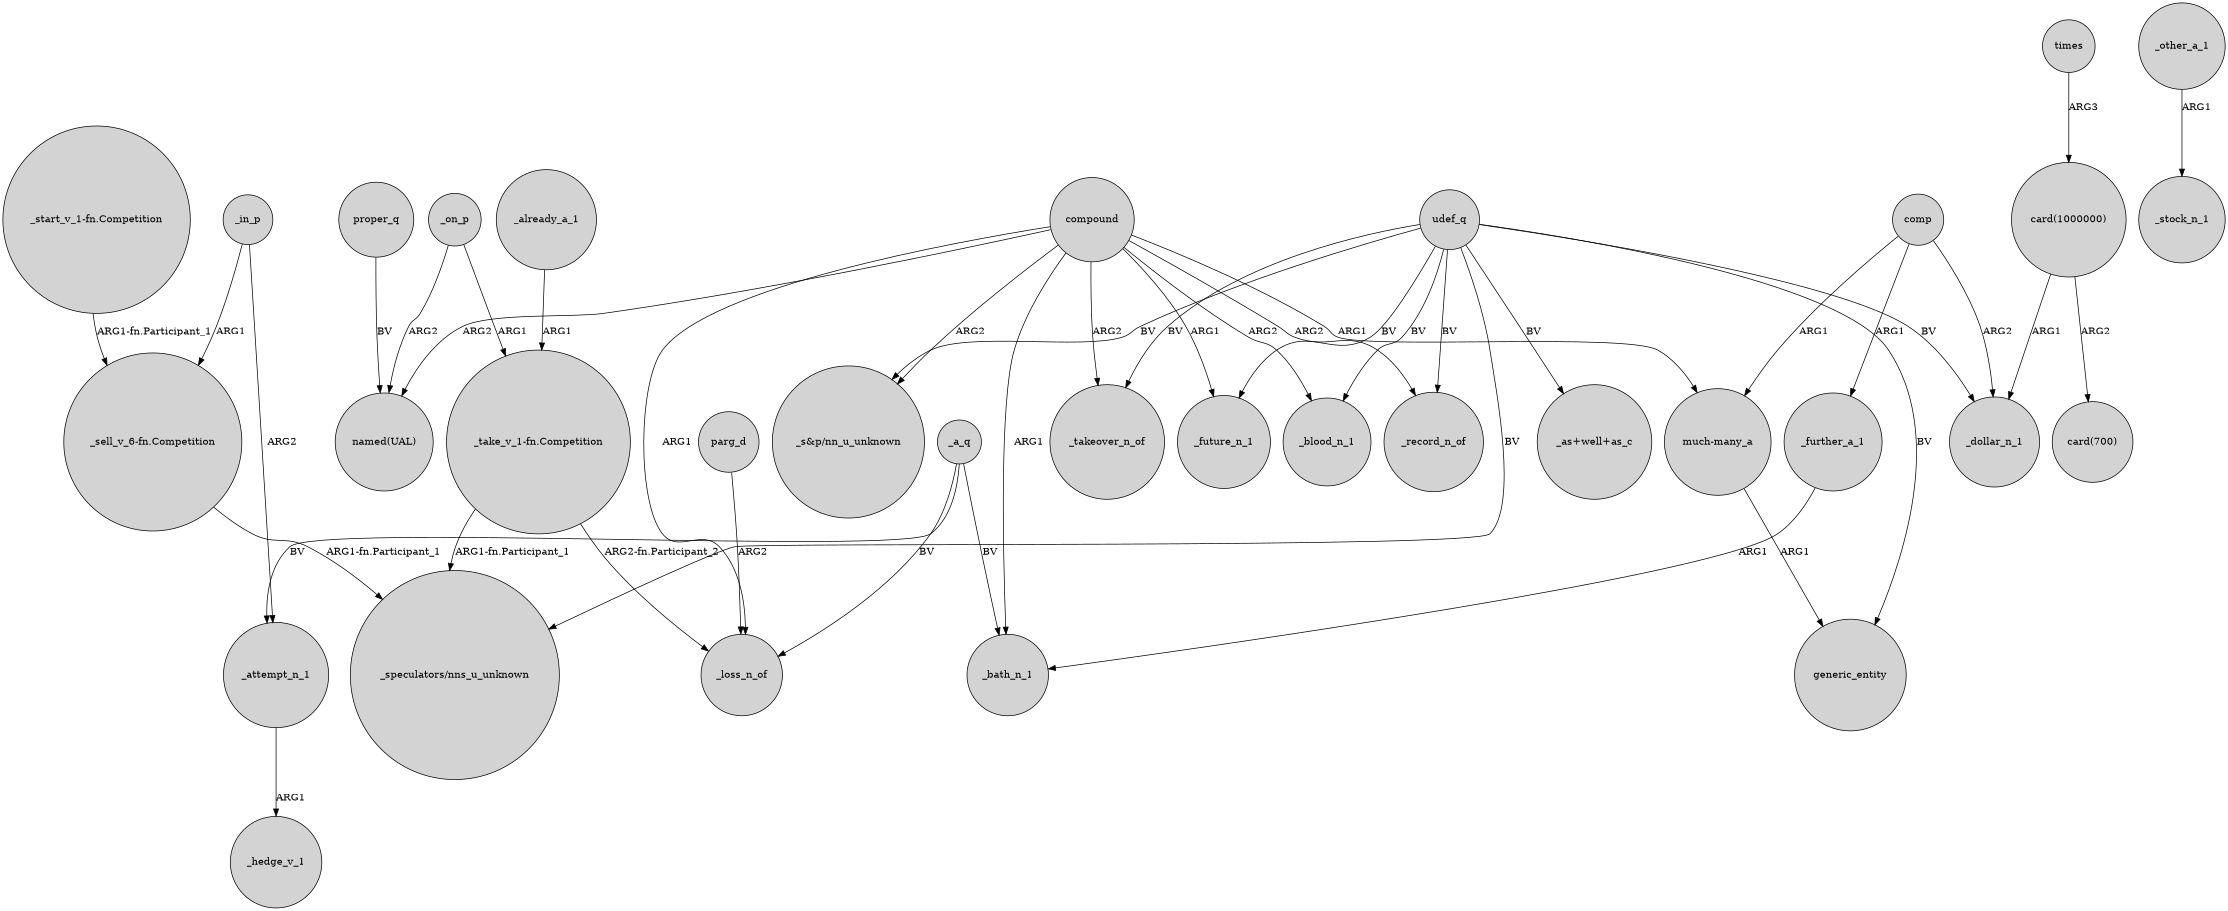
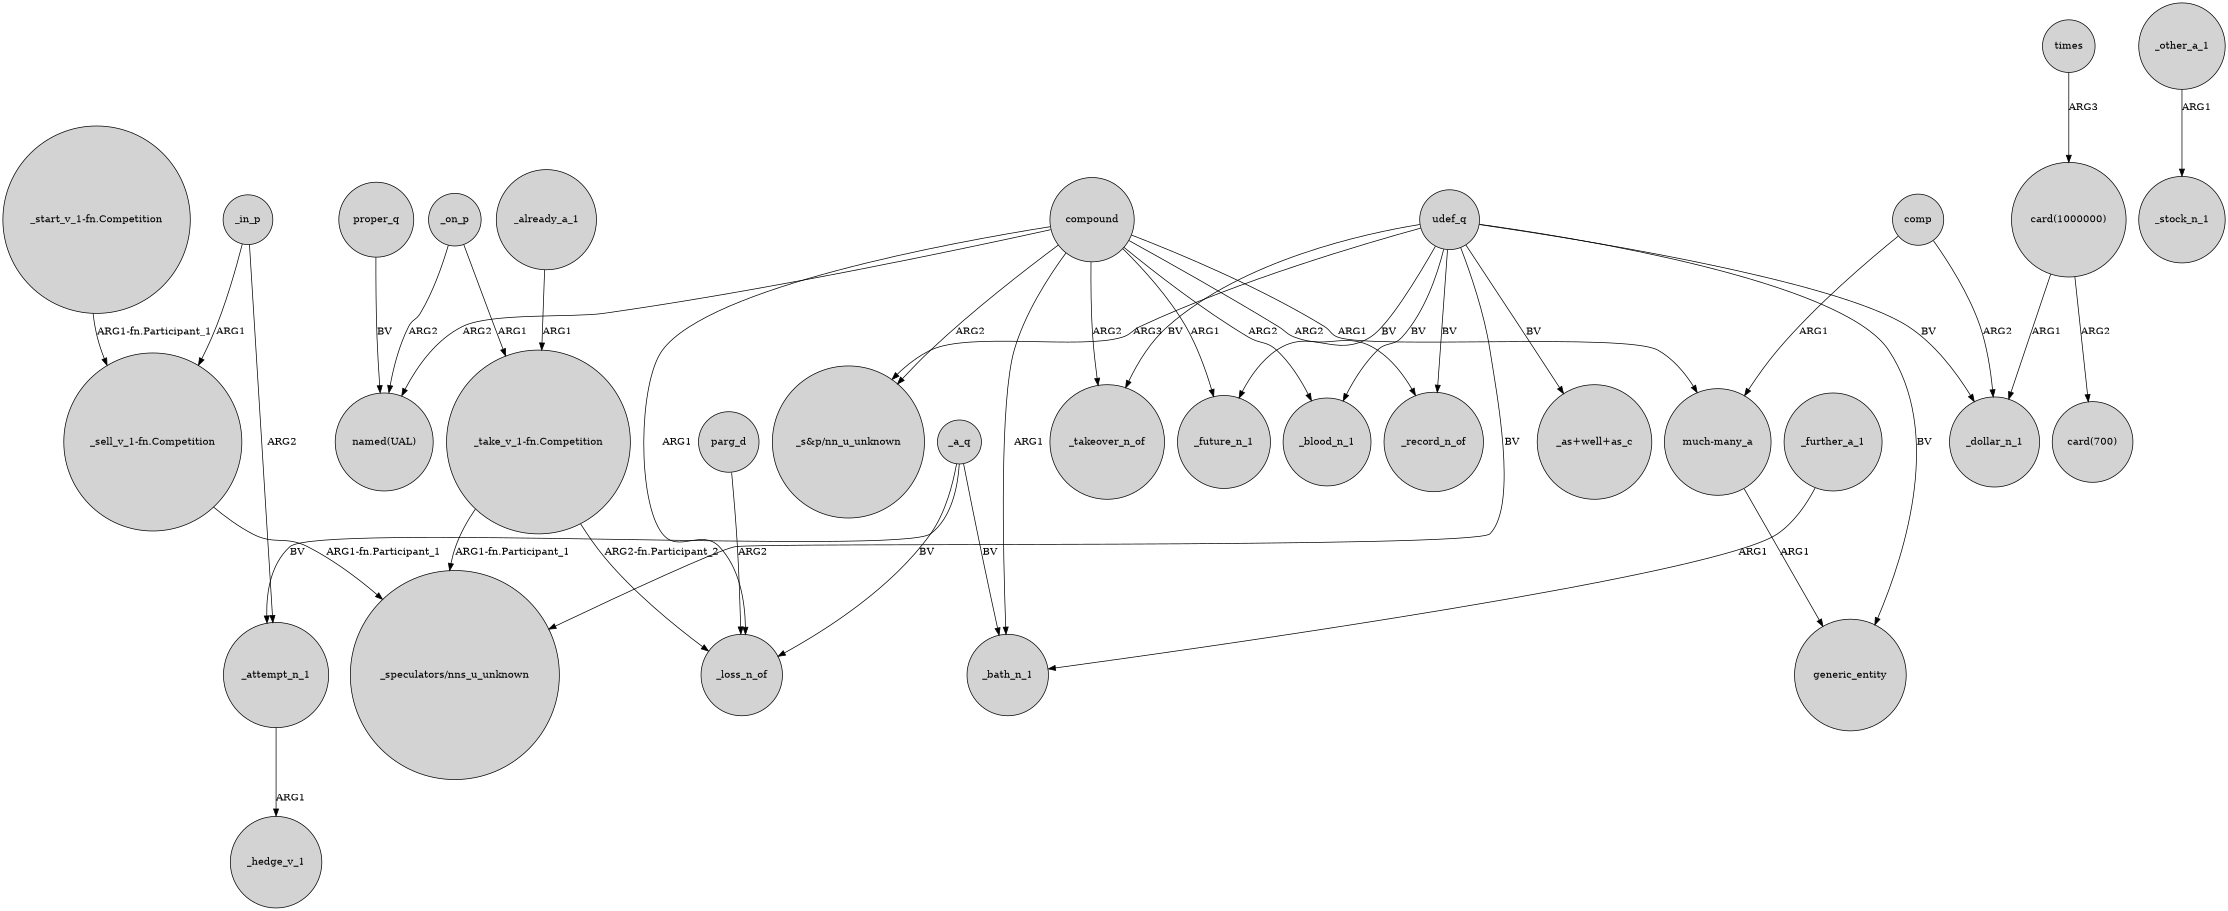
(1880, 320) -> none
(1148, 332) -> (1148, 332)
(153, 442) -> (153, 442)
